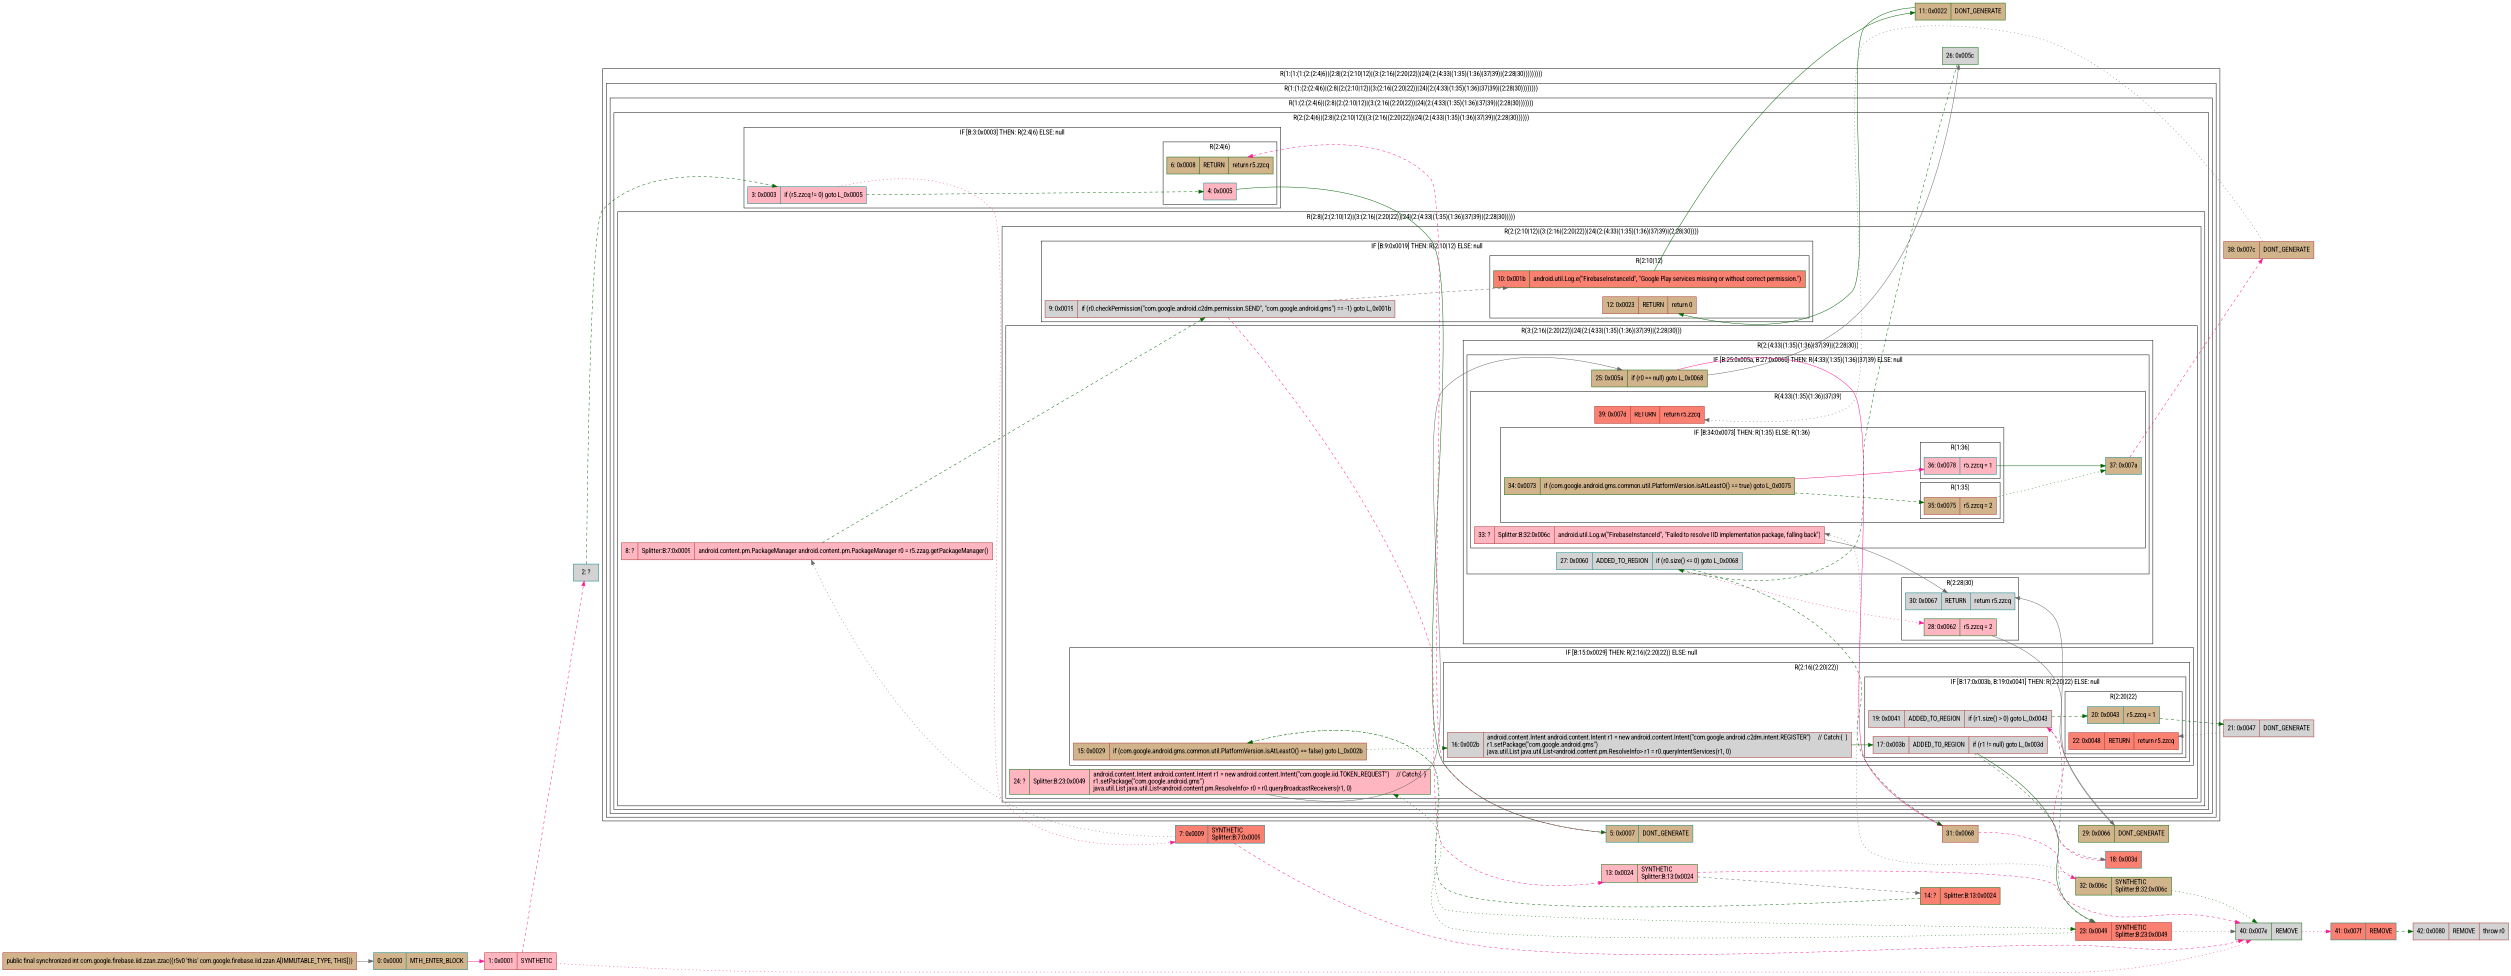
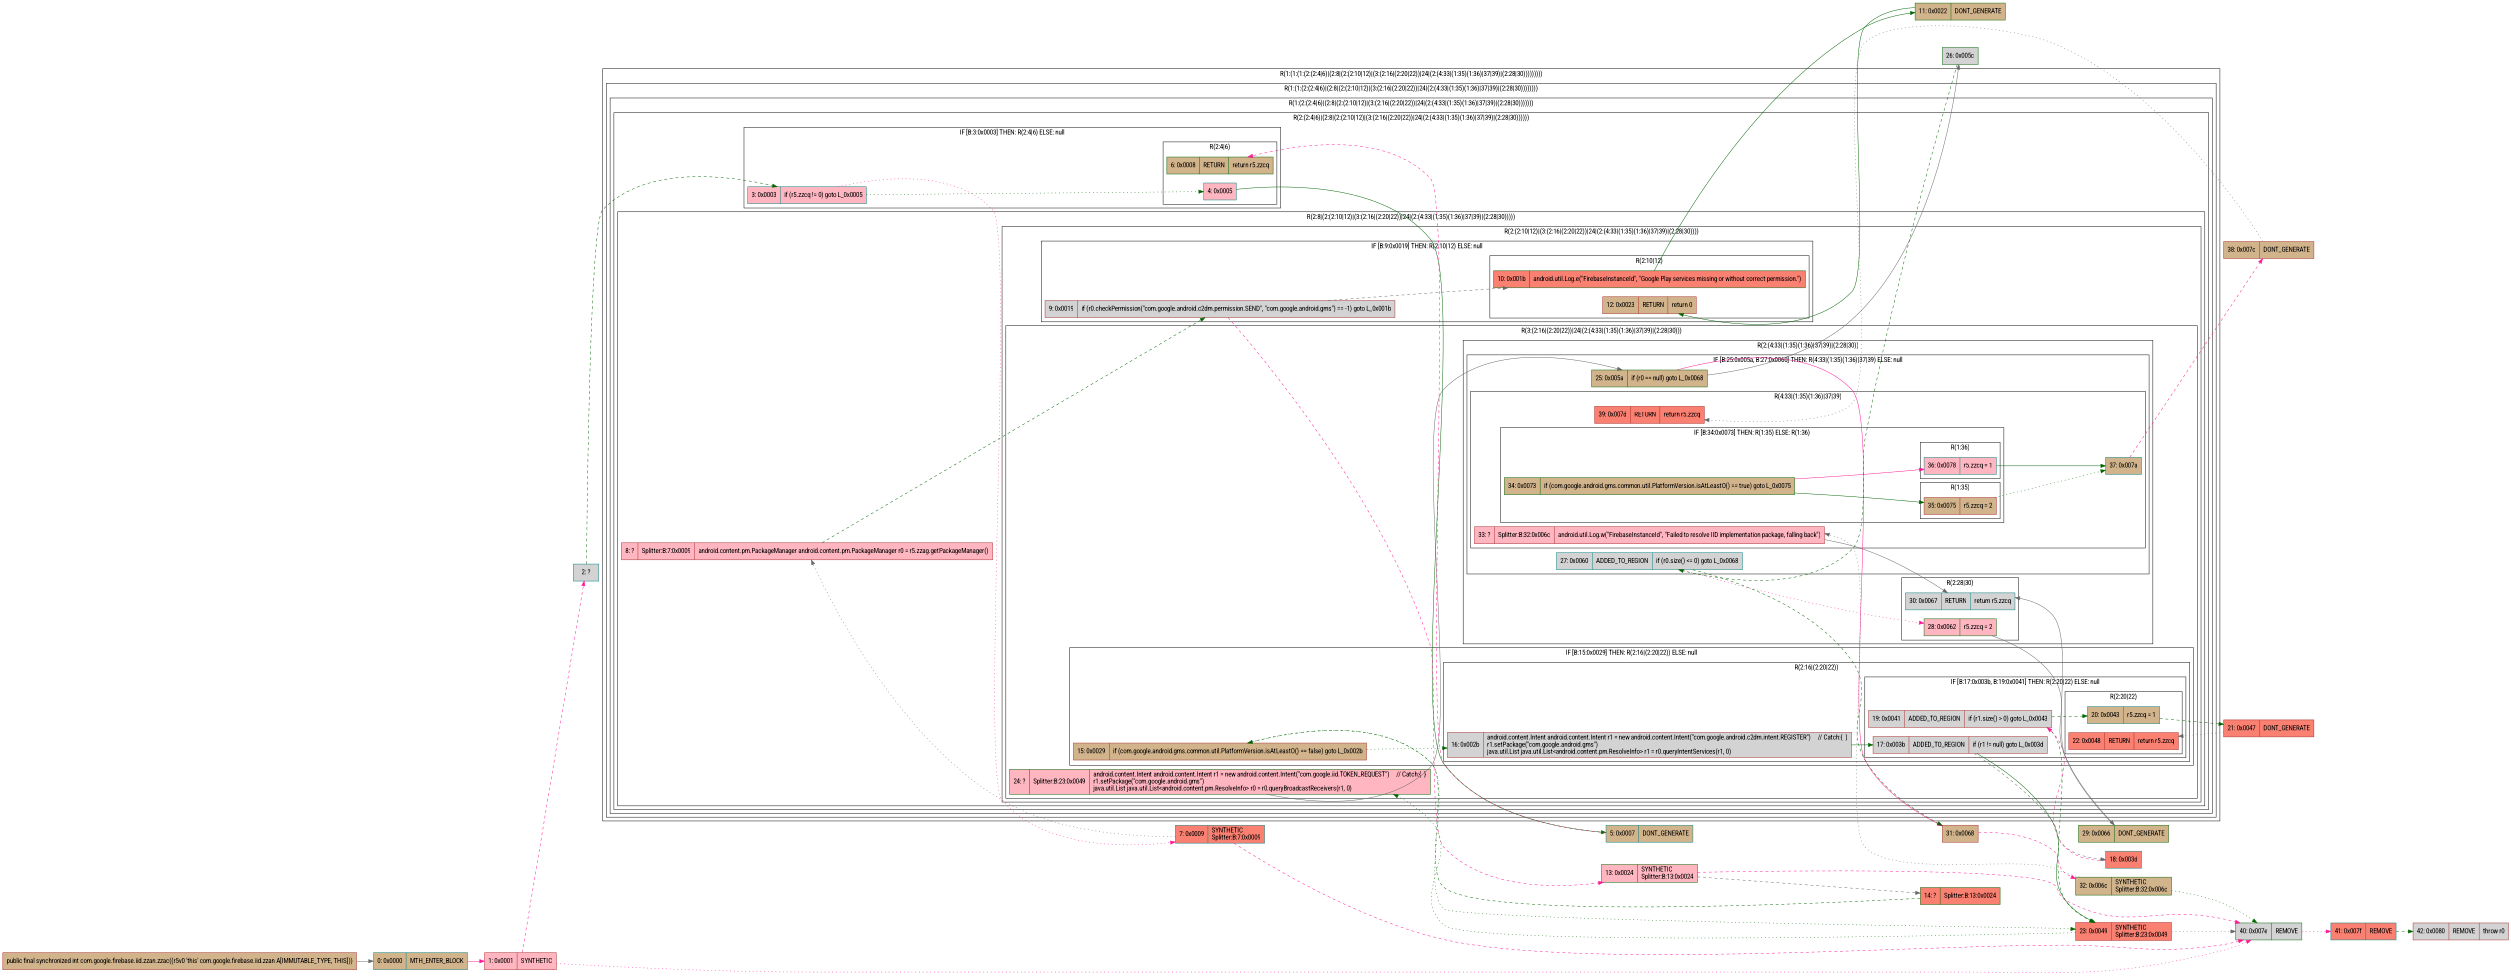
(1033, 193) -> (1033, 193)
(1857, 497) -> (1857, 497)
(2269, 728) -> (2269, 728)
(2059, 828) -> (2059, 828)
